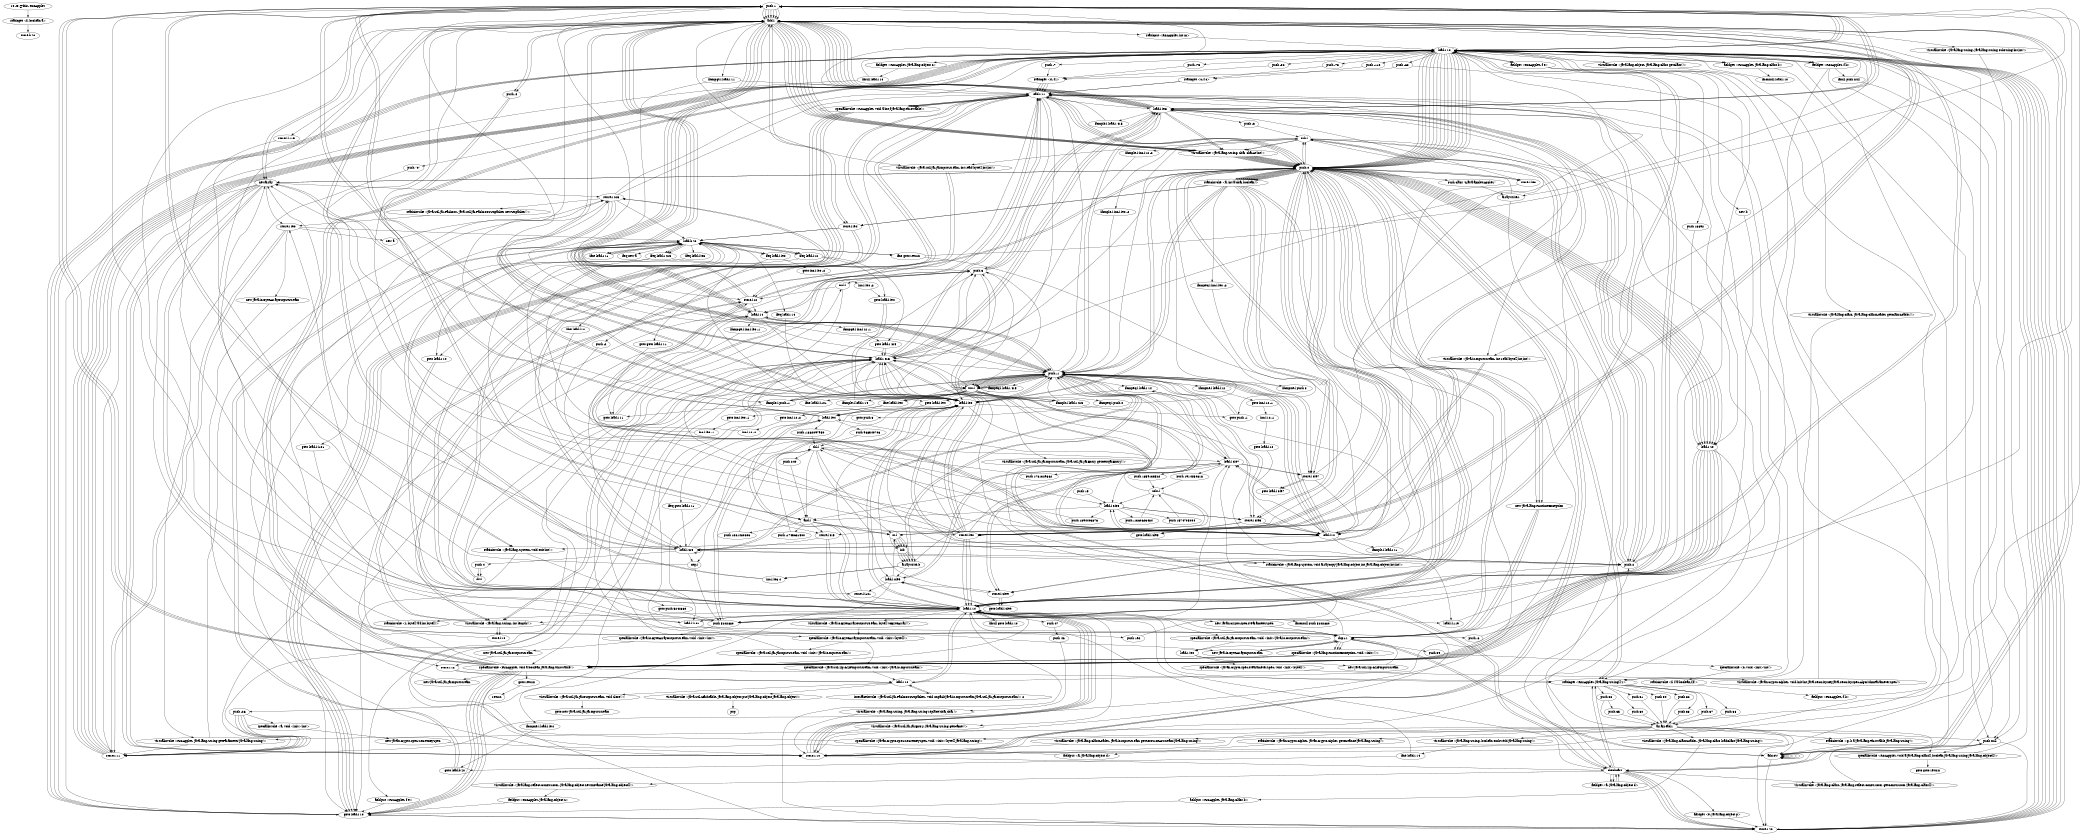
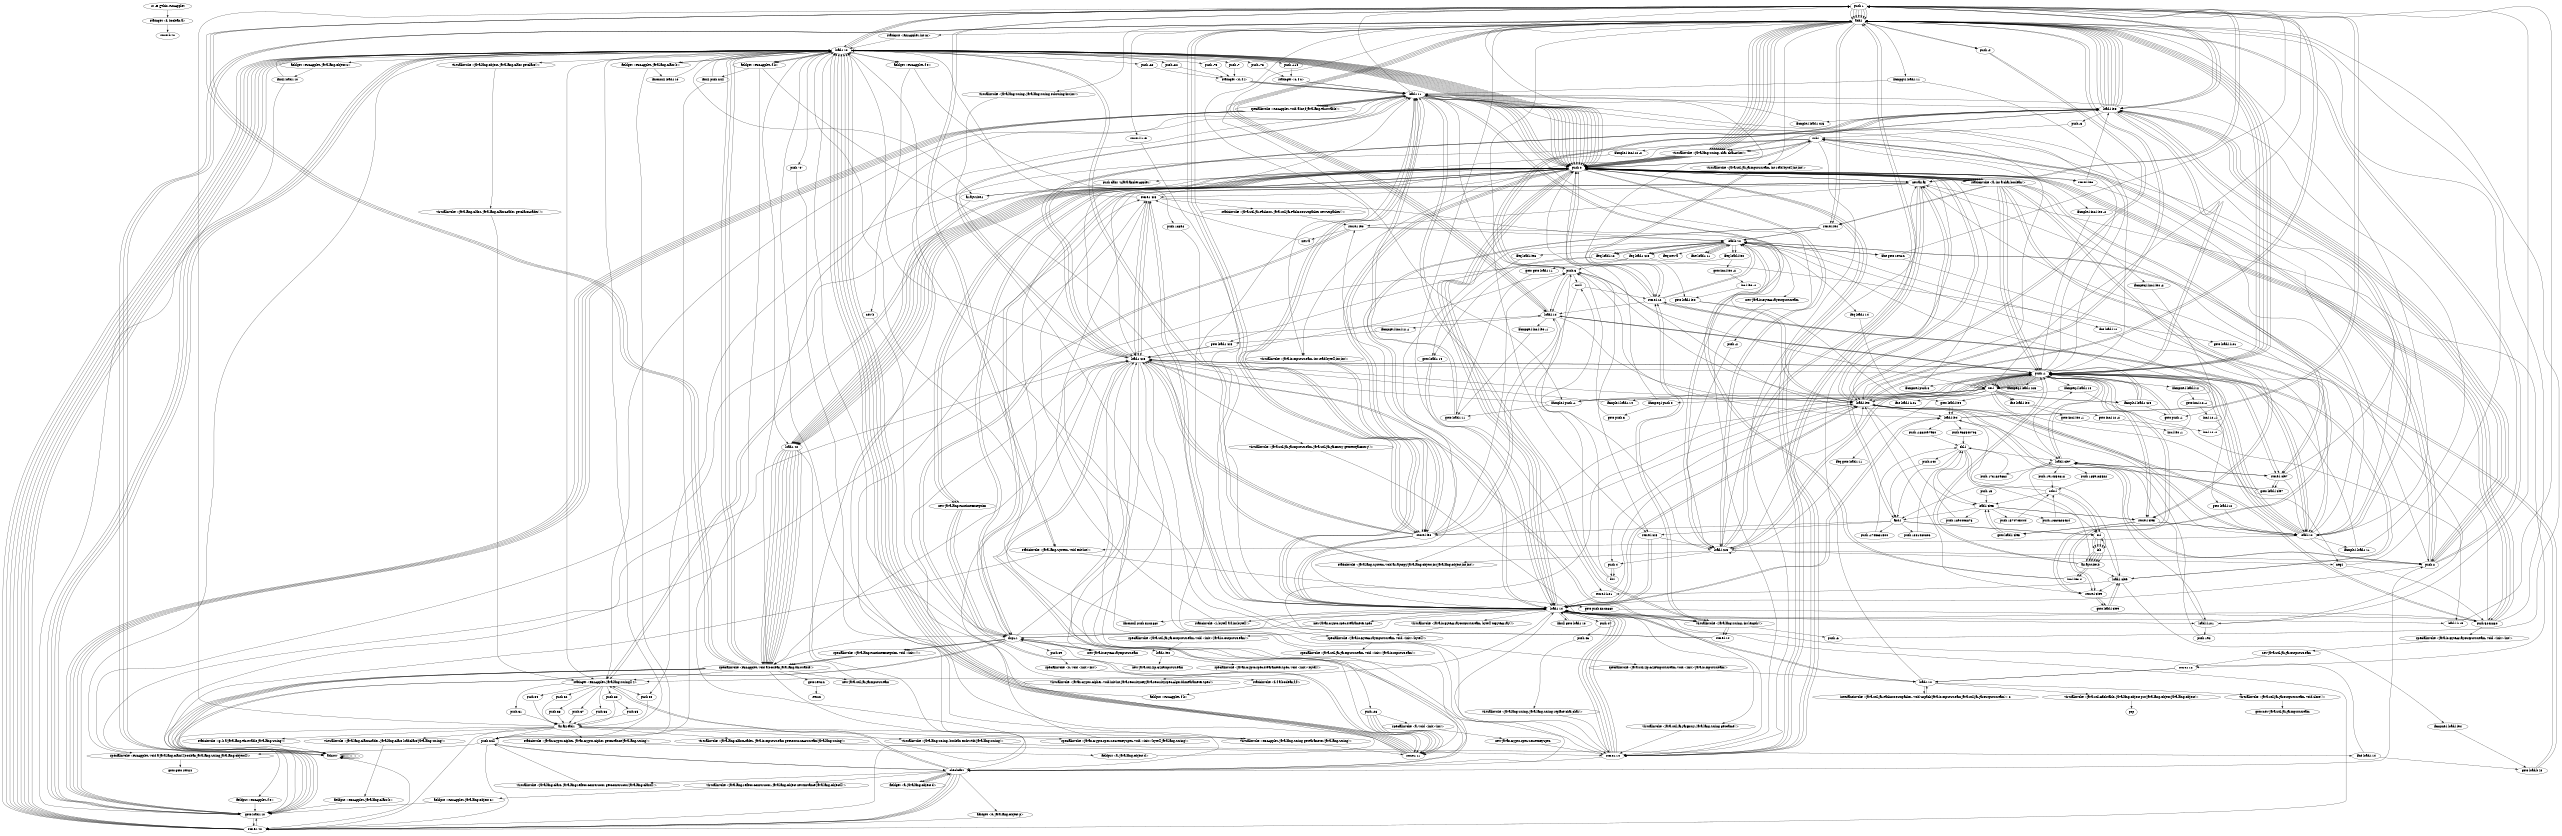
(1761, 310) -> (567, 248)
(1783, 392) -> (1062, 174)
none -> (1709, 455)
none -> (1477, 589)
